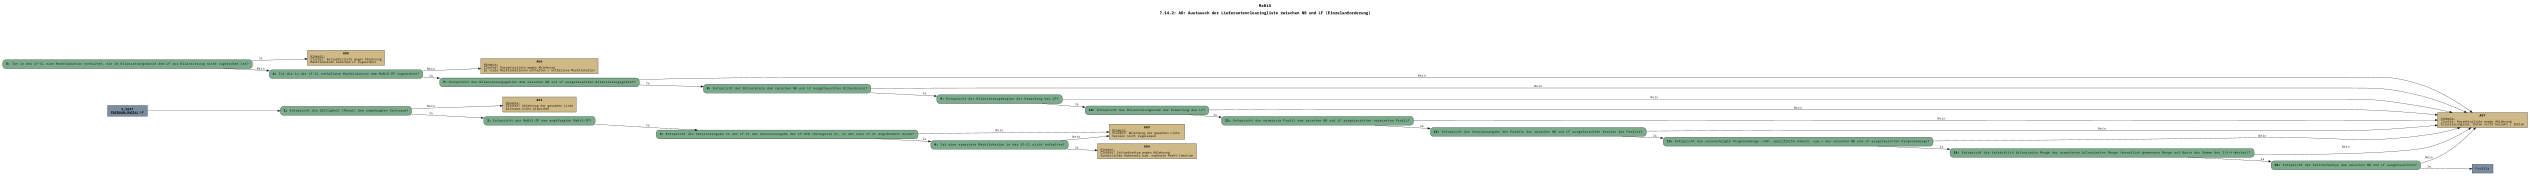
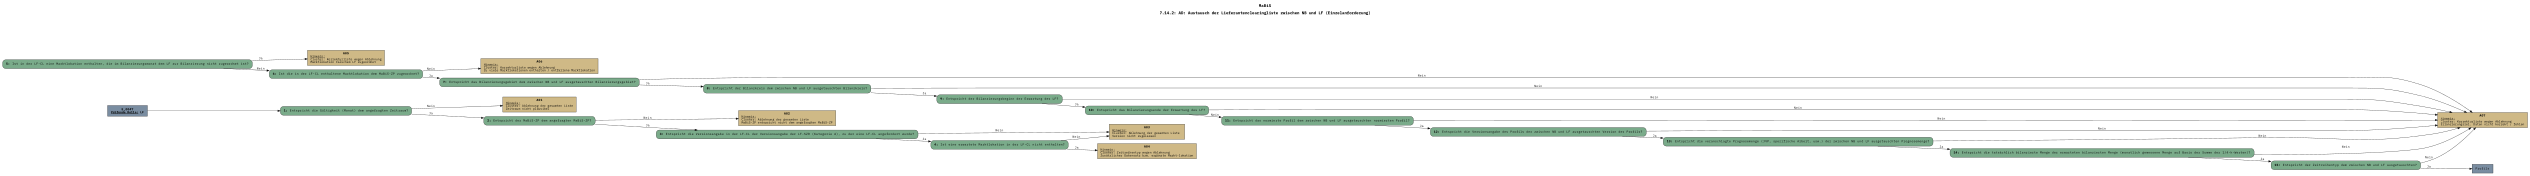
(1215, 115) -> (1215, 115)
none -> (787, 118)
